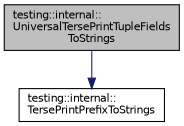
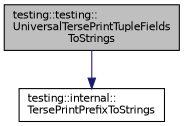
(92, 28) -> (92, 28)
